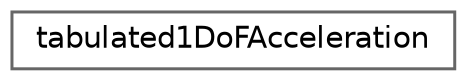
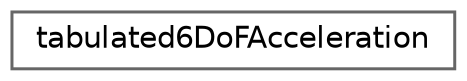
(233, 40) -> (233, 40)
